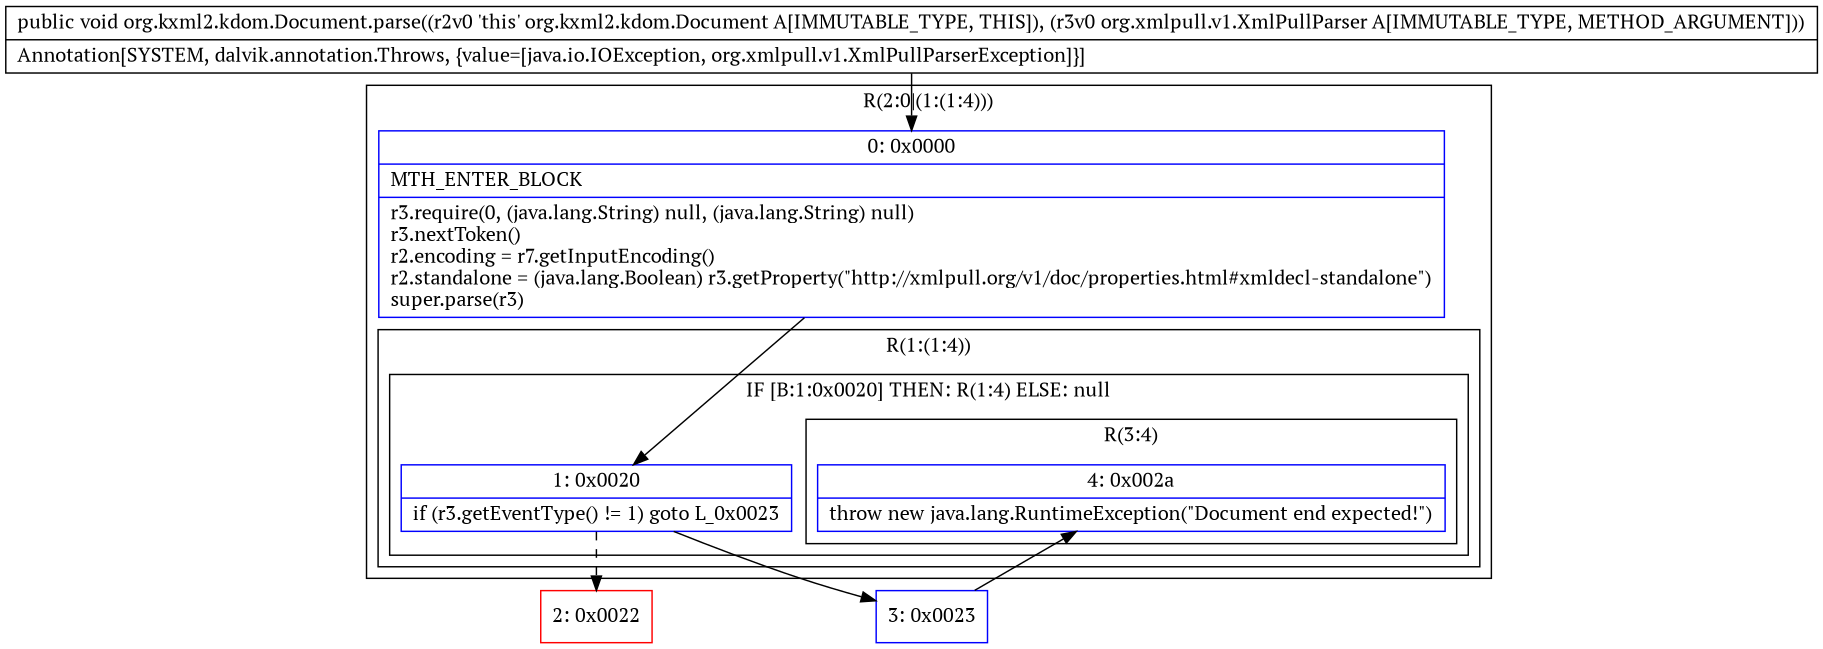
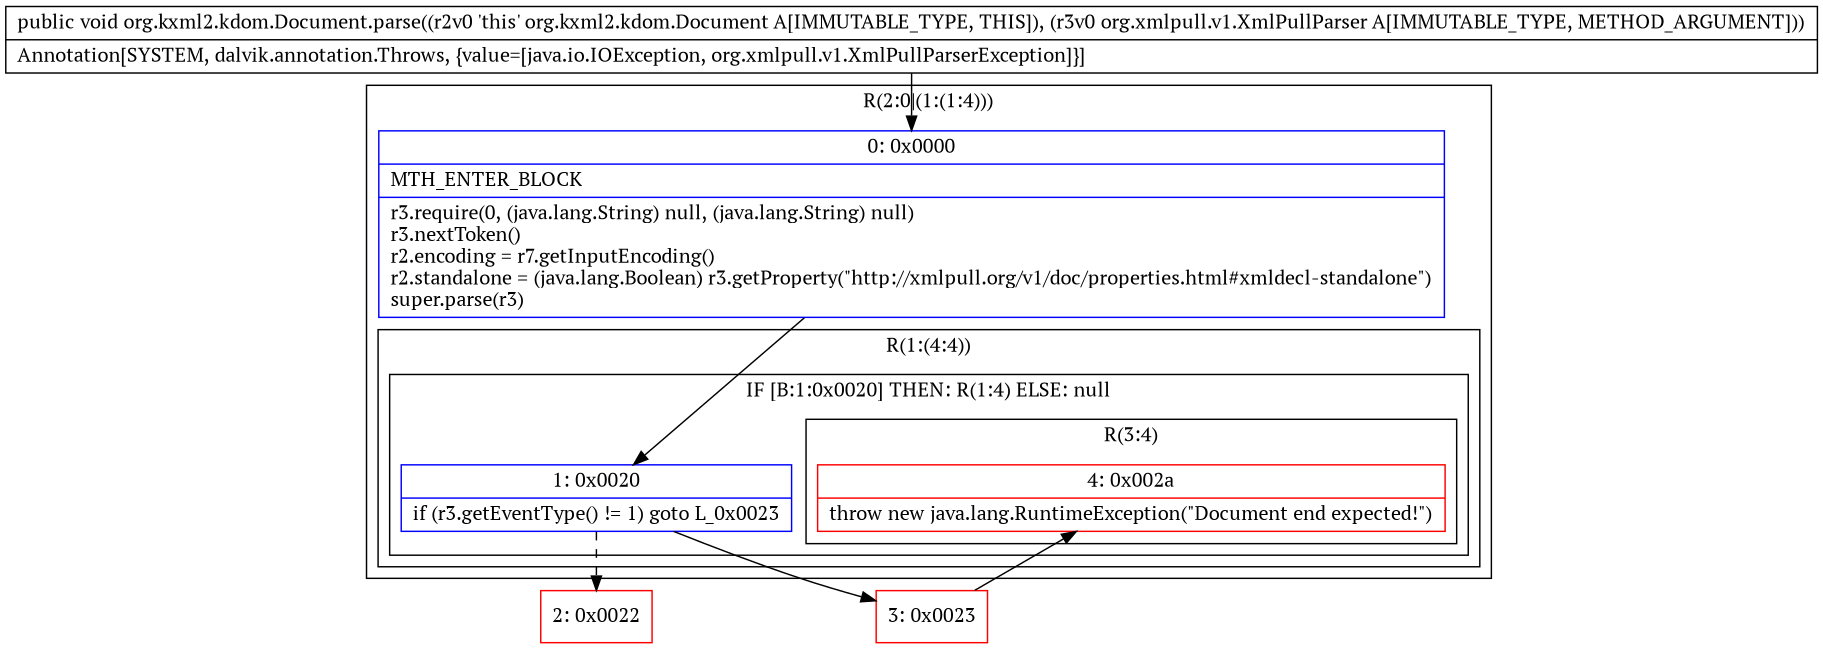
(929, 346) -> (929, 346)
(1131, 498) -> (1131, 498)
(932, 617) -> (932, 617)
